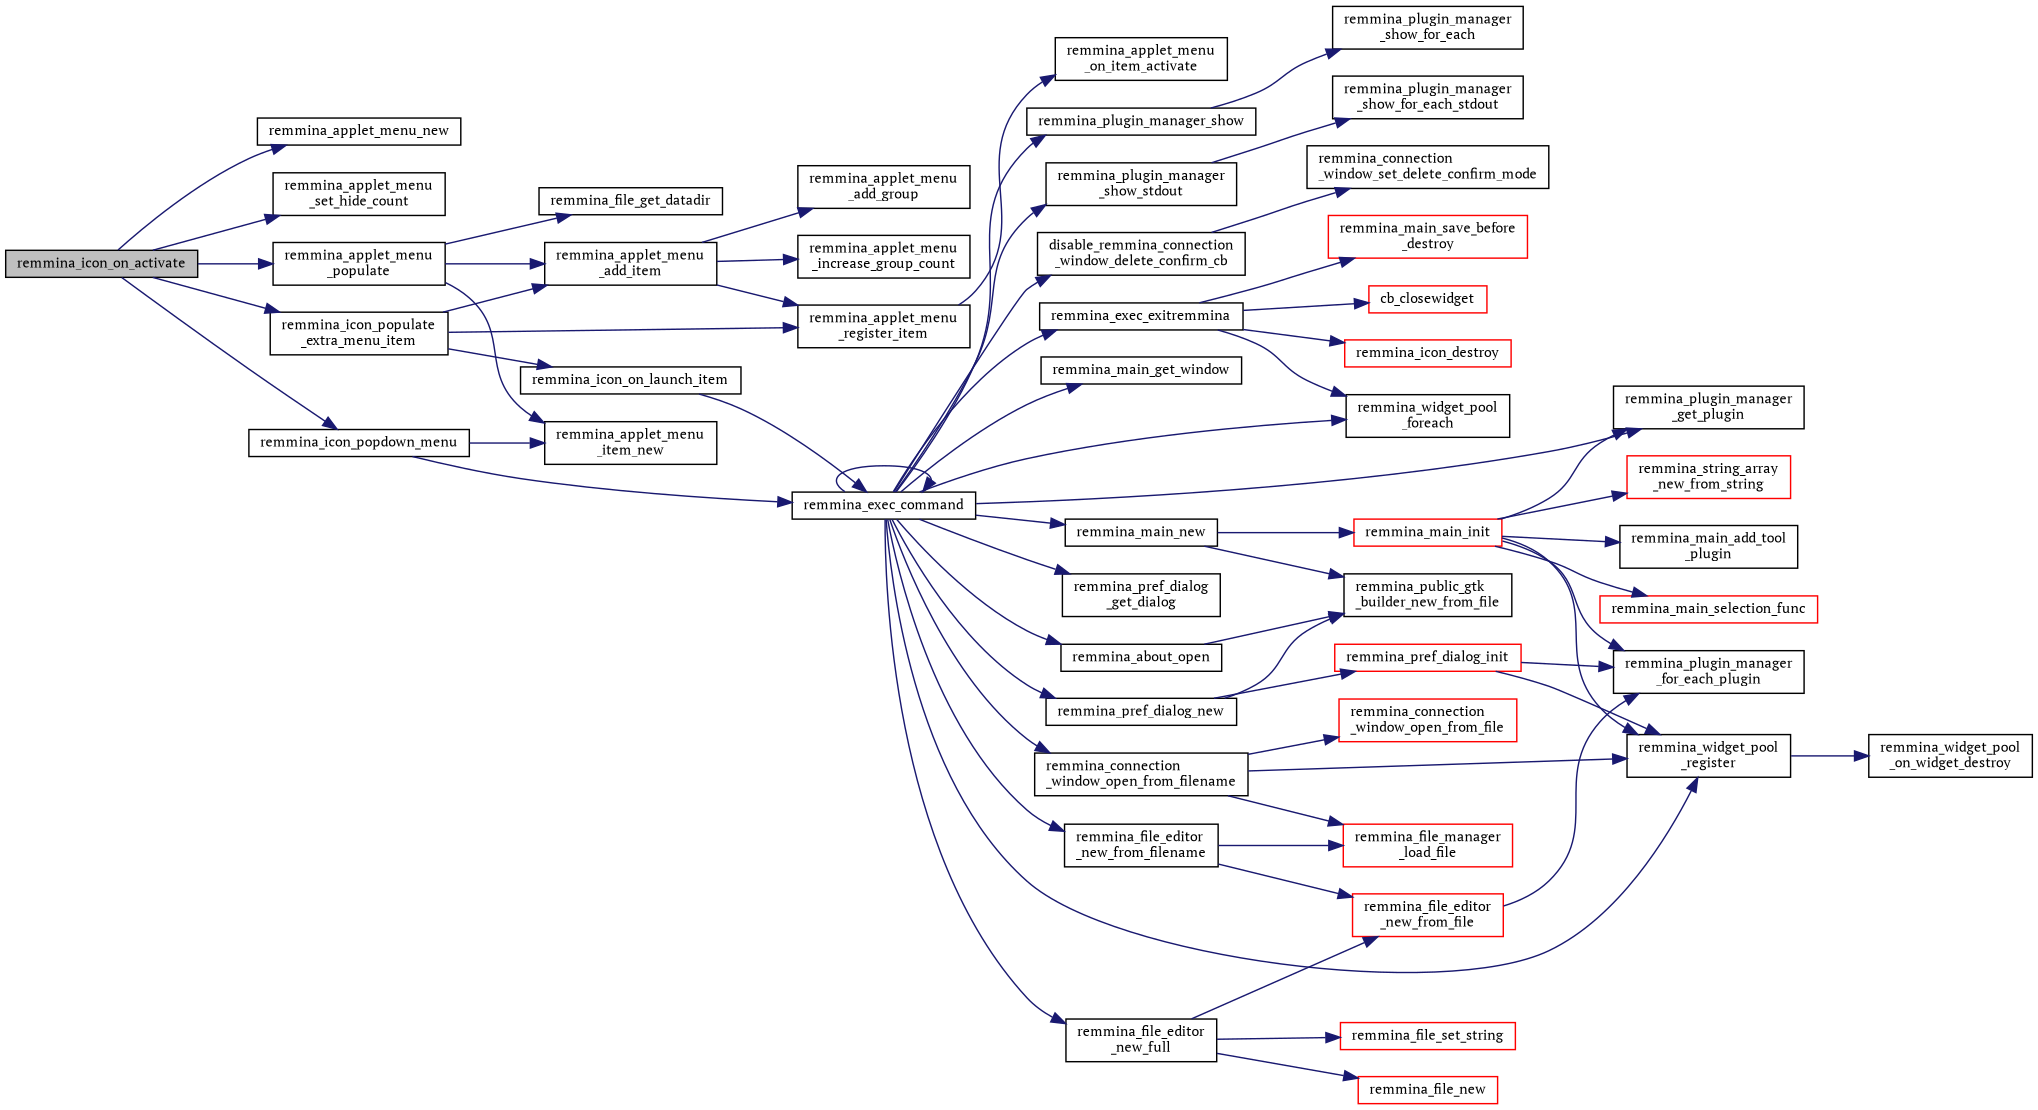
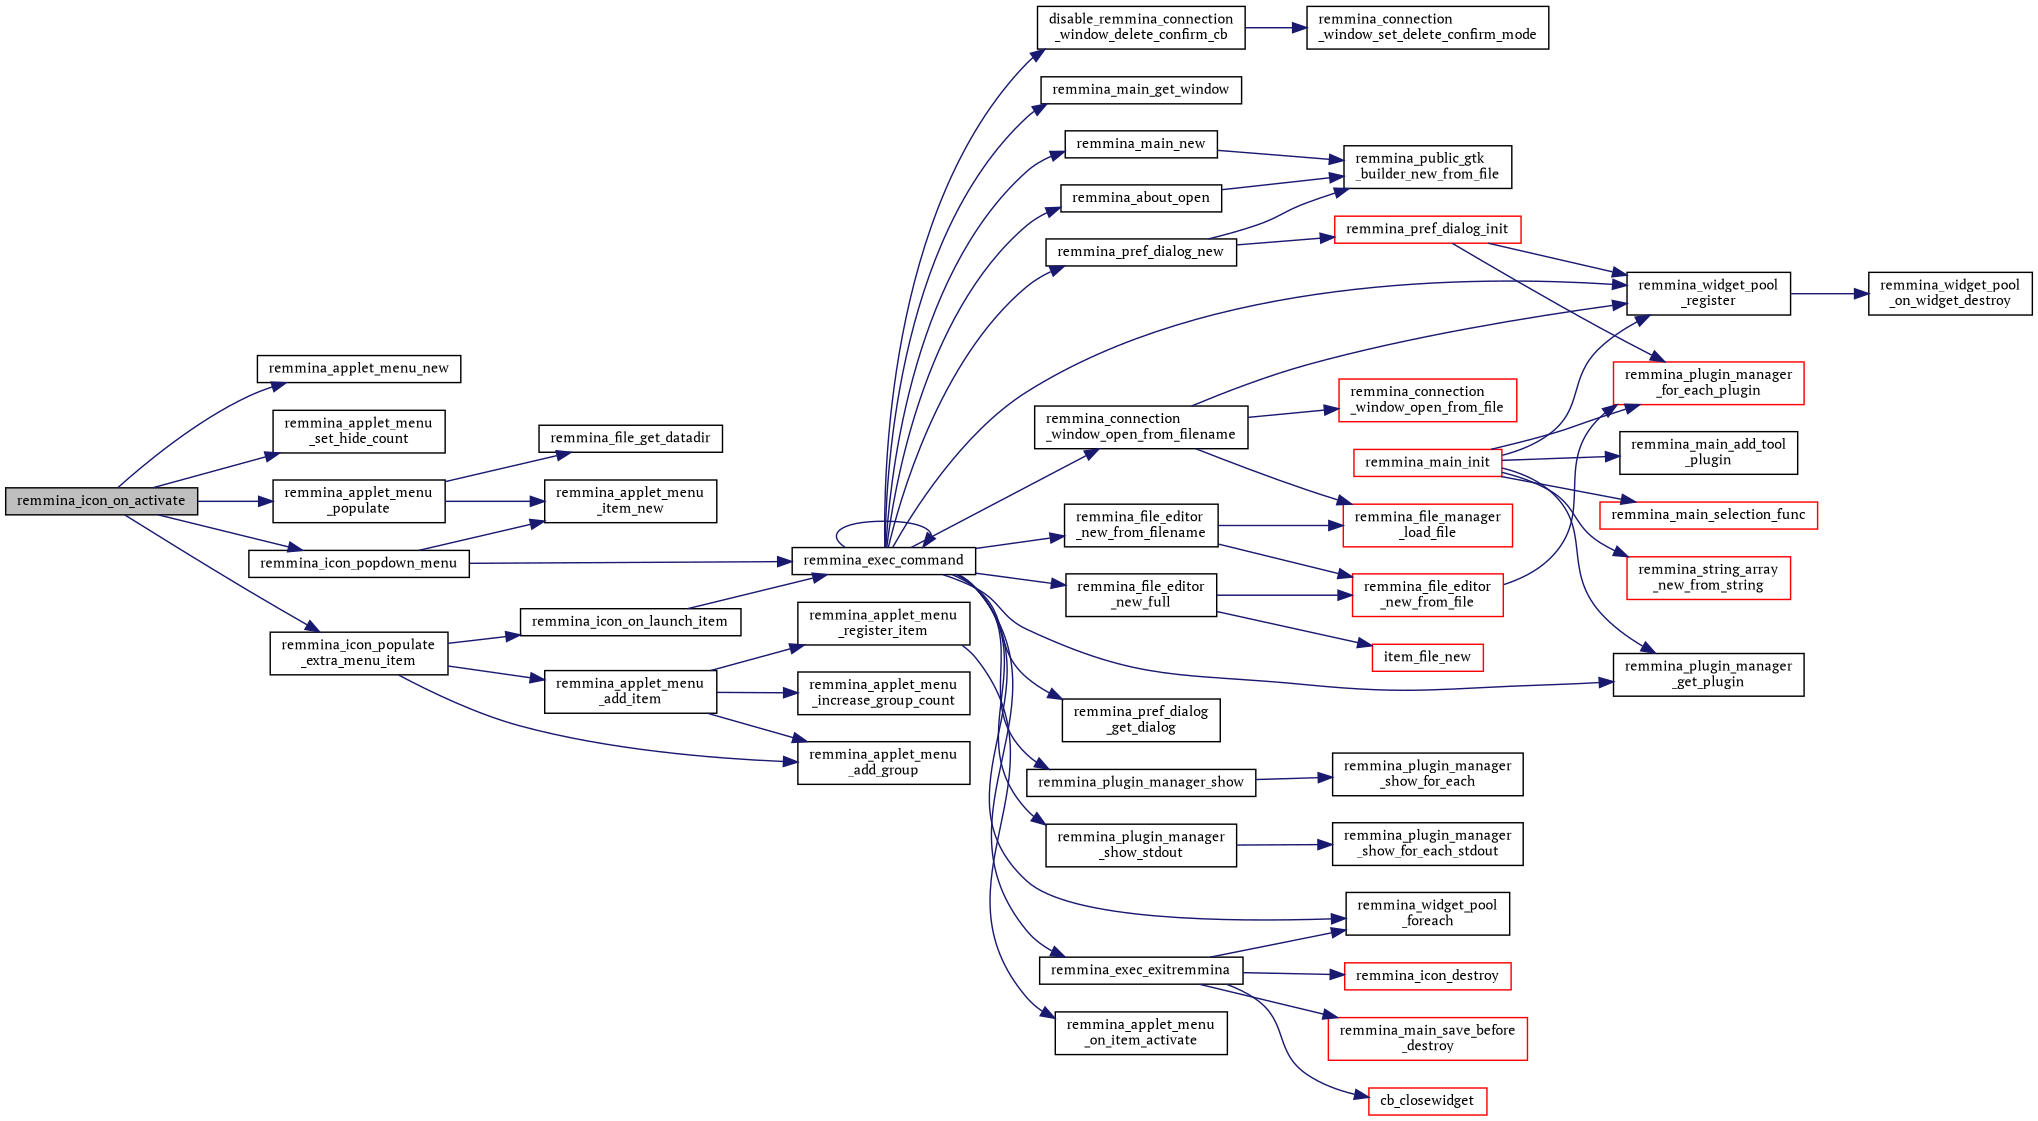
(488, 264) -> none
(616, 330) -> (586, 741)
(1278, 533) -> none
(1709, 672) -> (1709, 383)
(1428, 1036) -> none
(1428, 1090) -> (1428, 658)
